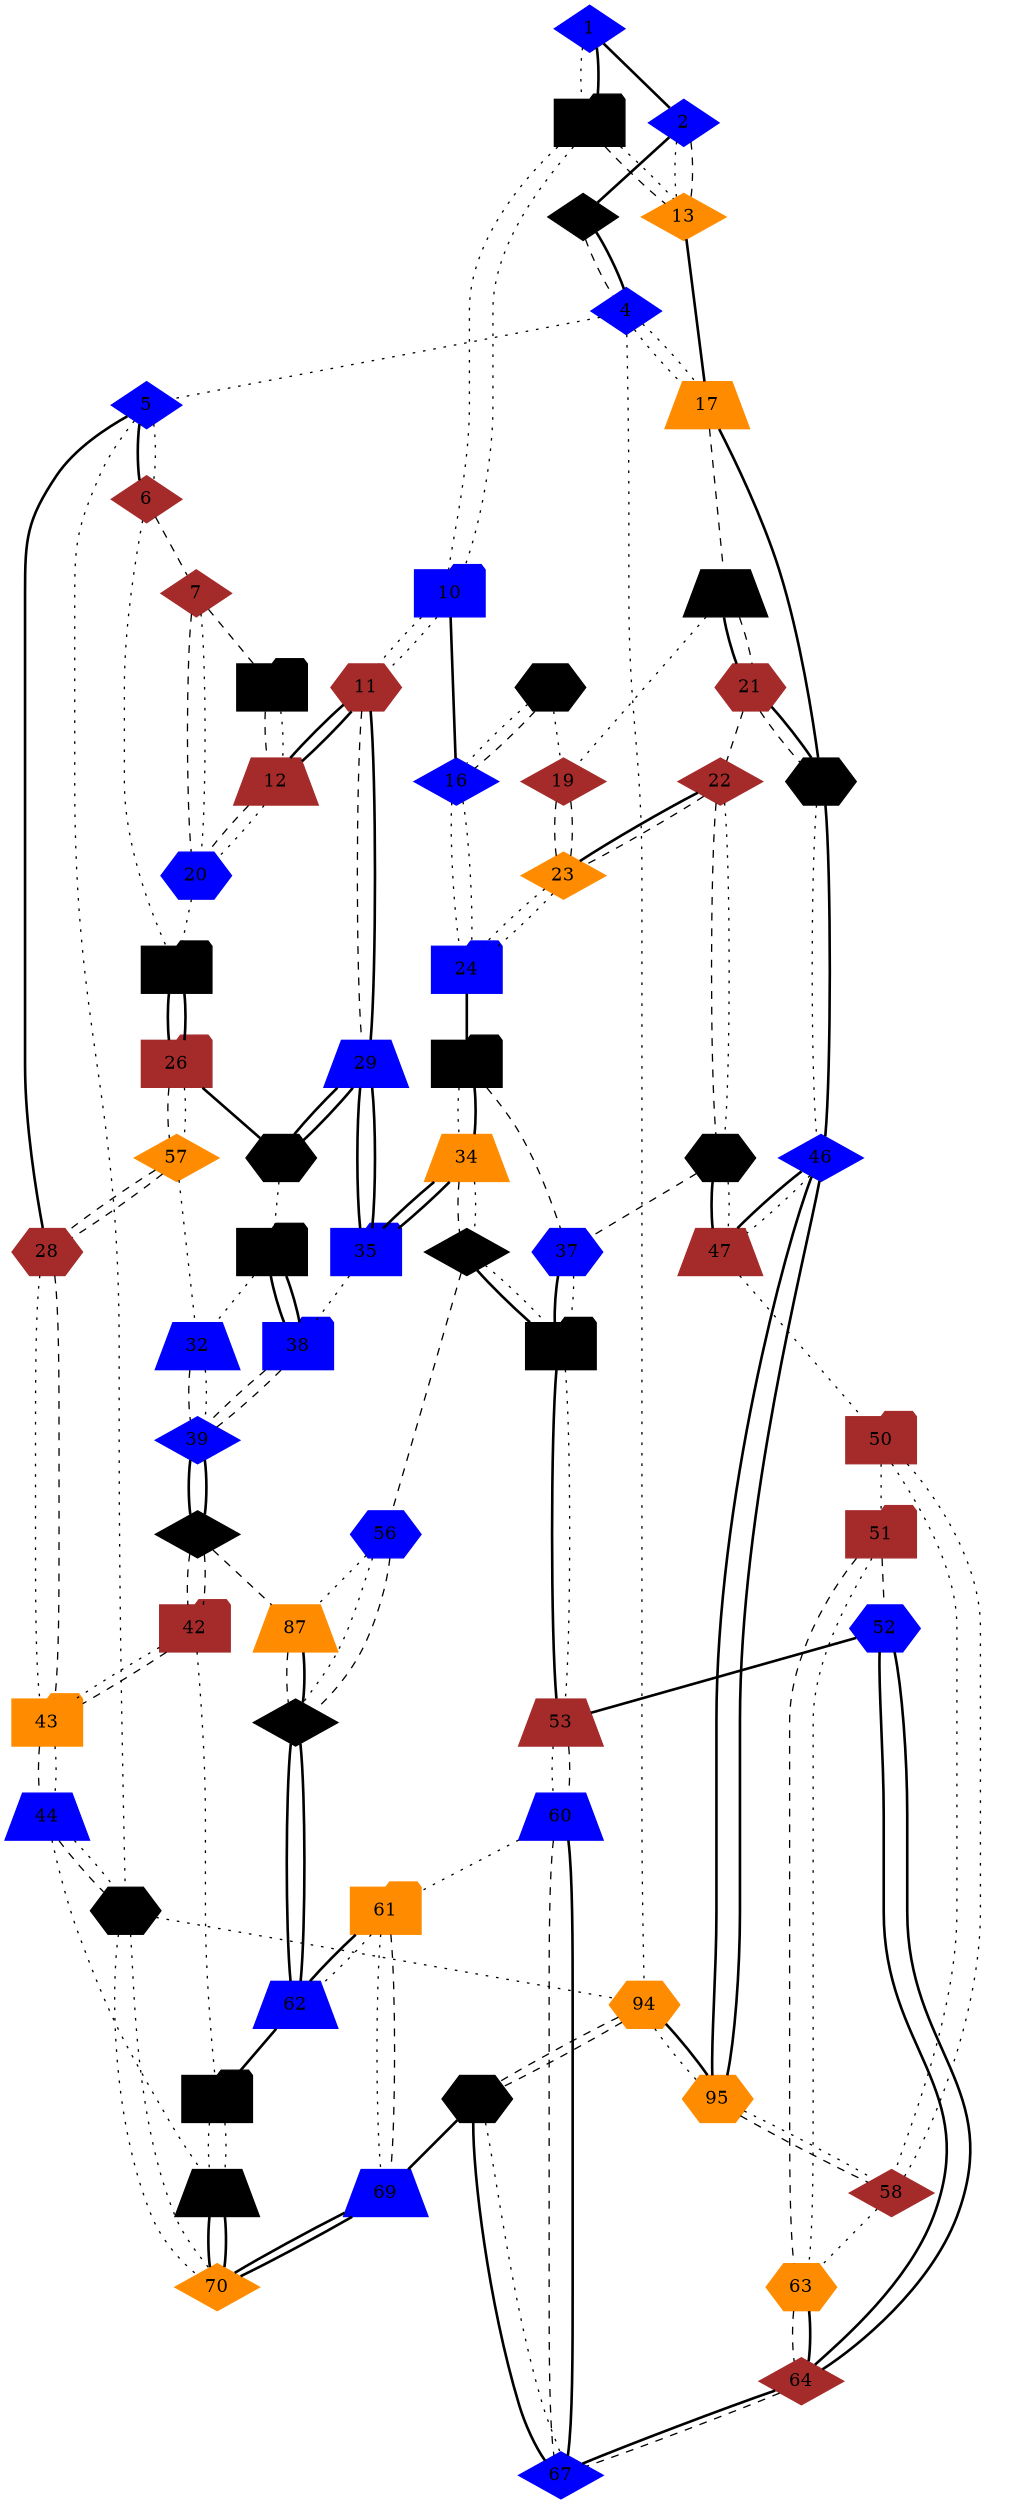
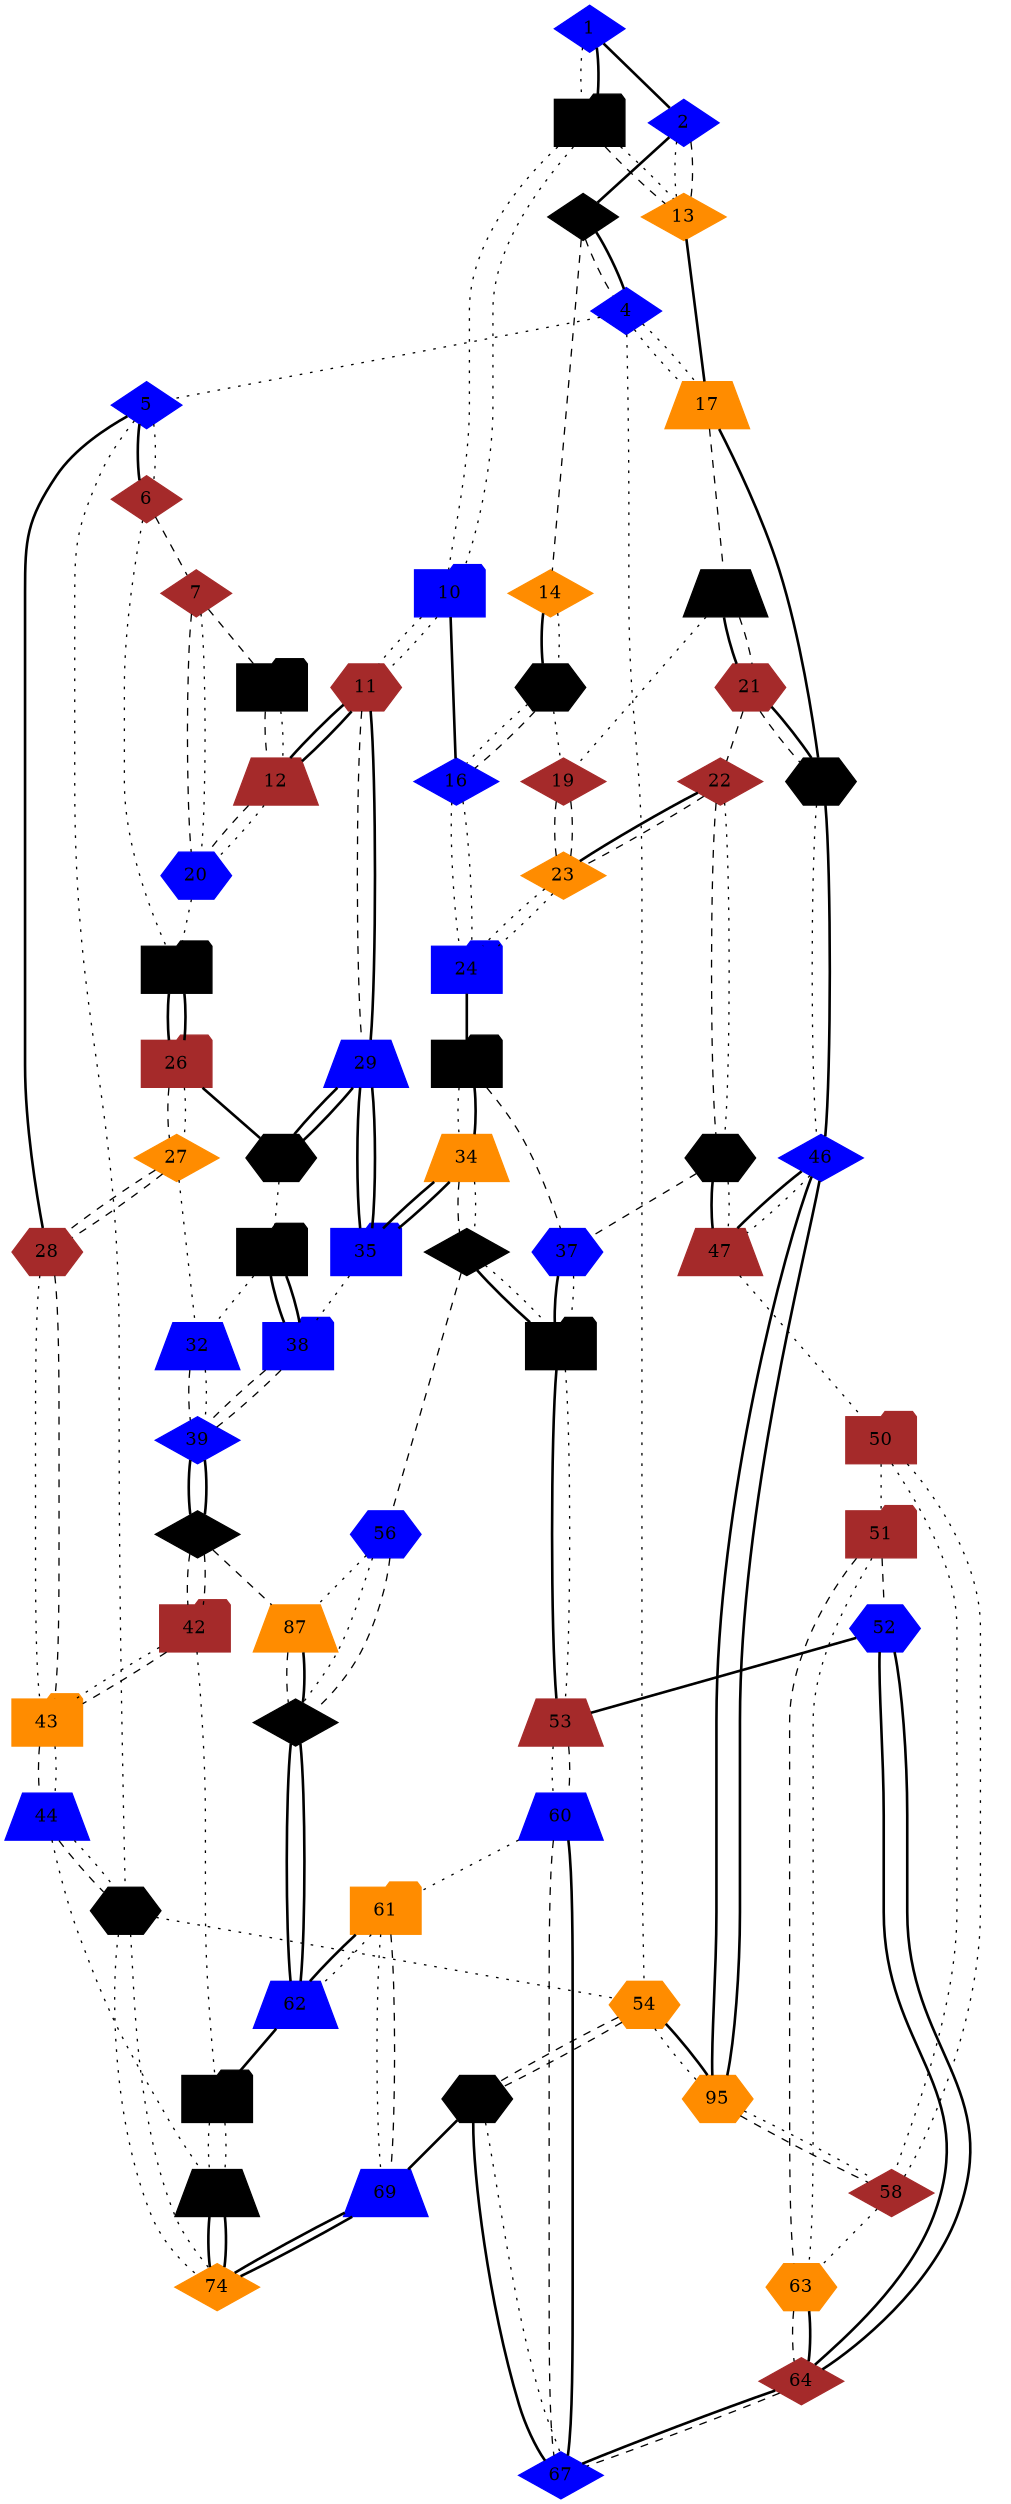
none -> (550, 593)
(177, 1158) -> (177, 1158)
(645, 2005) -> (645, 2005)
(217, 2287) -> (217, 2287)
